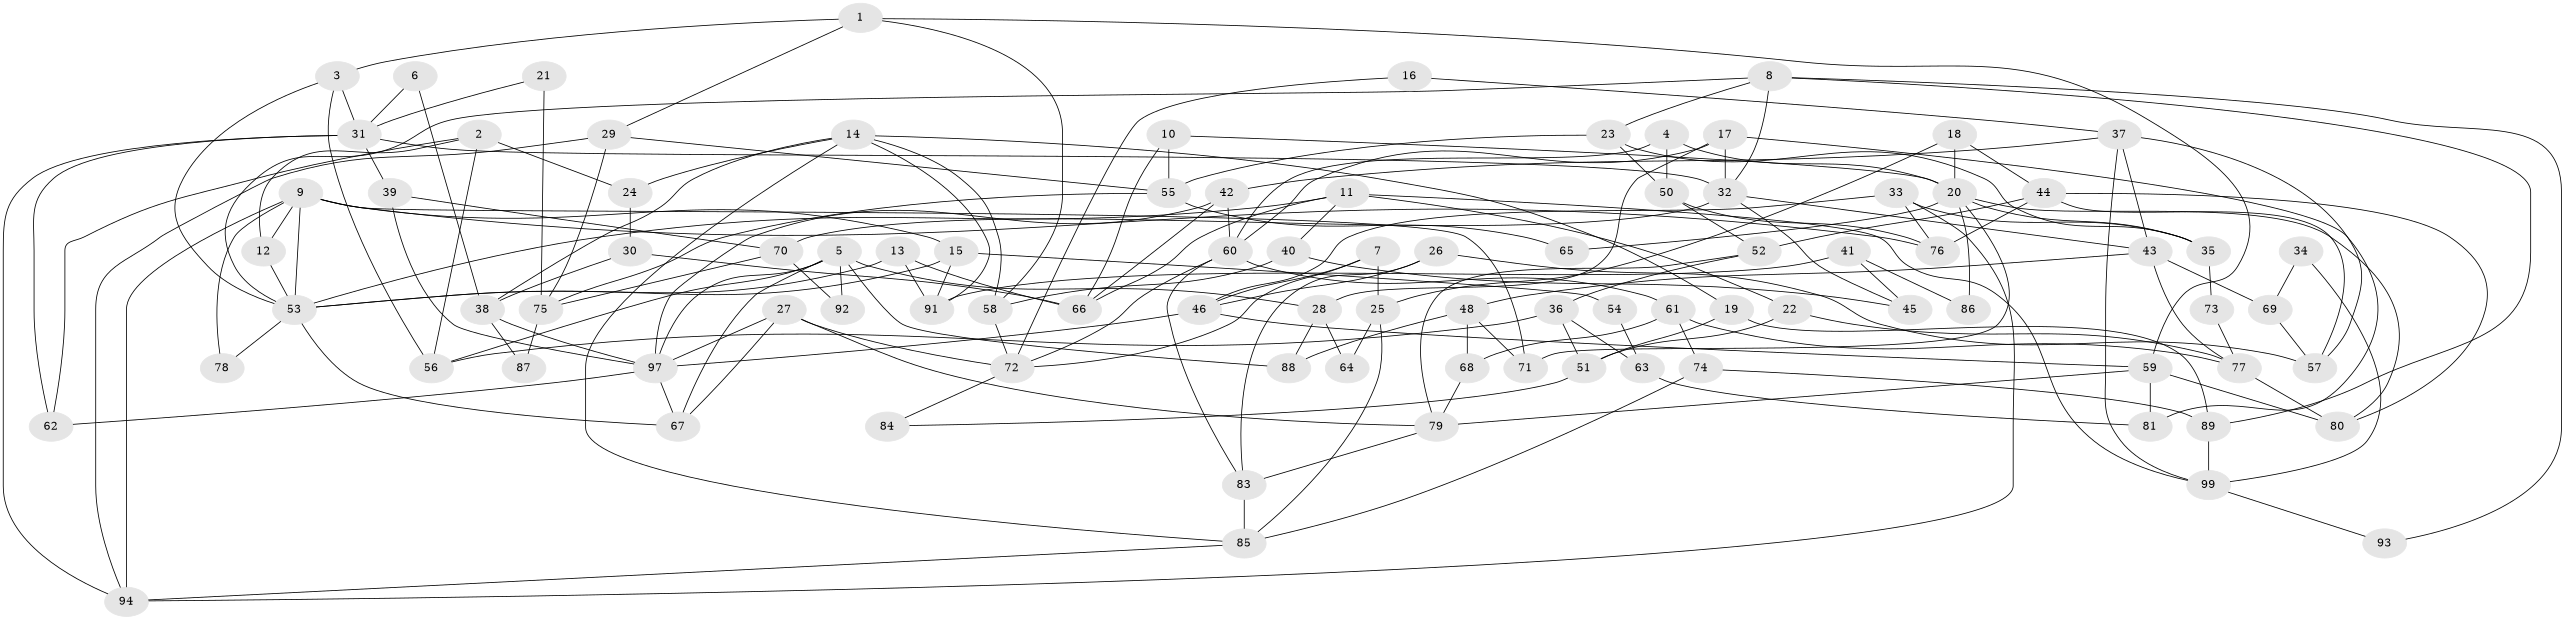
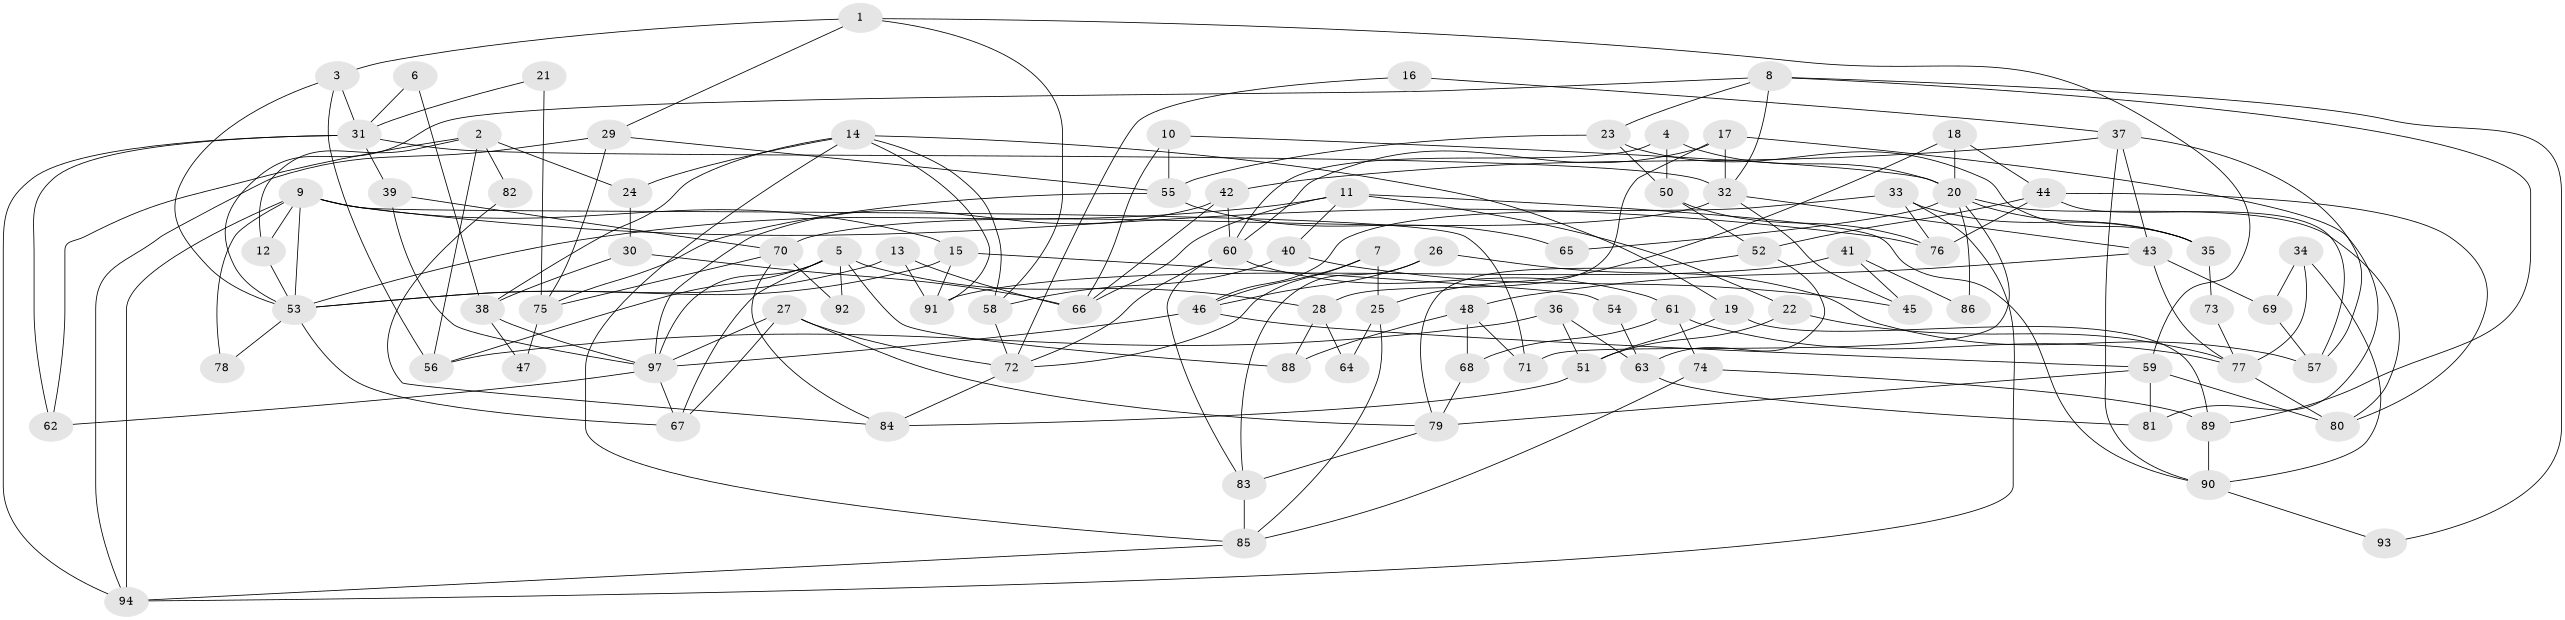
none -> (510, 193)
(1655, 275) -> (1808, 335)
none -> (2300, 323)
none -> (784, 363)
(524, 368) -> (524, 368)
(2209, 485) -> (2209, 485)
